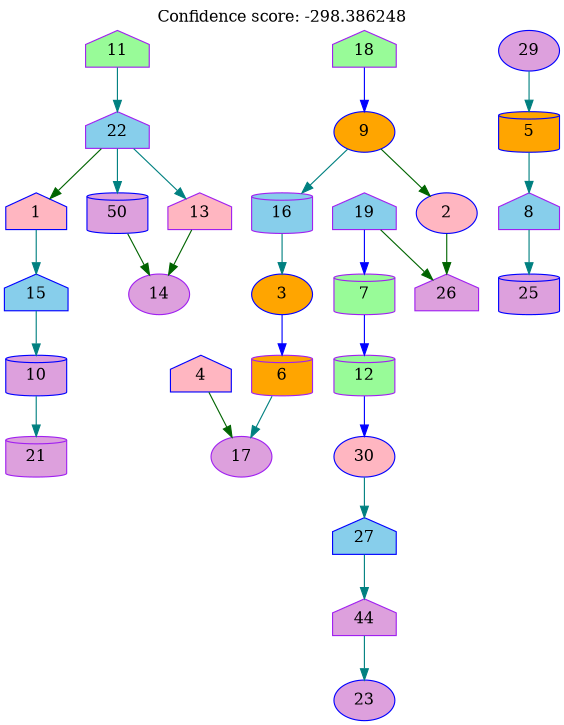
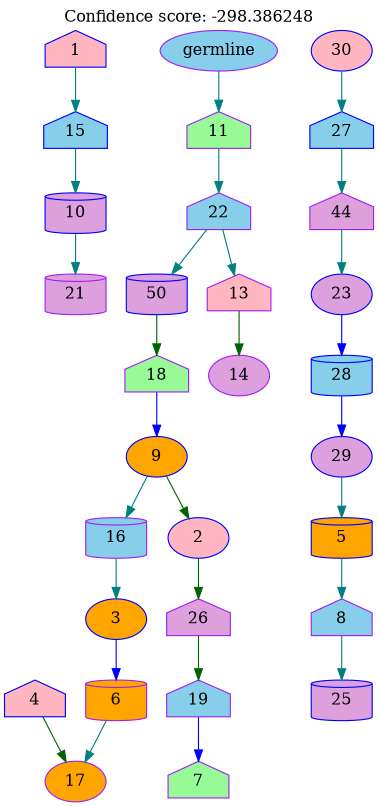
none -> (219, 51)
(80, 170) -> none
(136, 249) -> (157, 329)
(402, 251) -> (198, 652)
(364, 294) -> (198, 782)
none -> (342, 376)
(364, 376) -> none
(241, 457) -> (76, 782)
